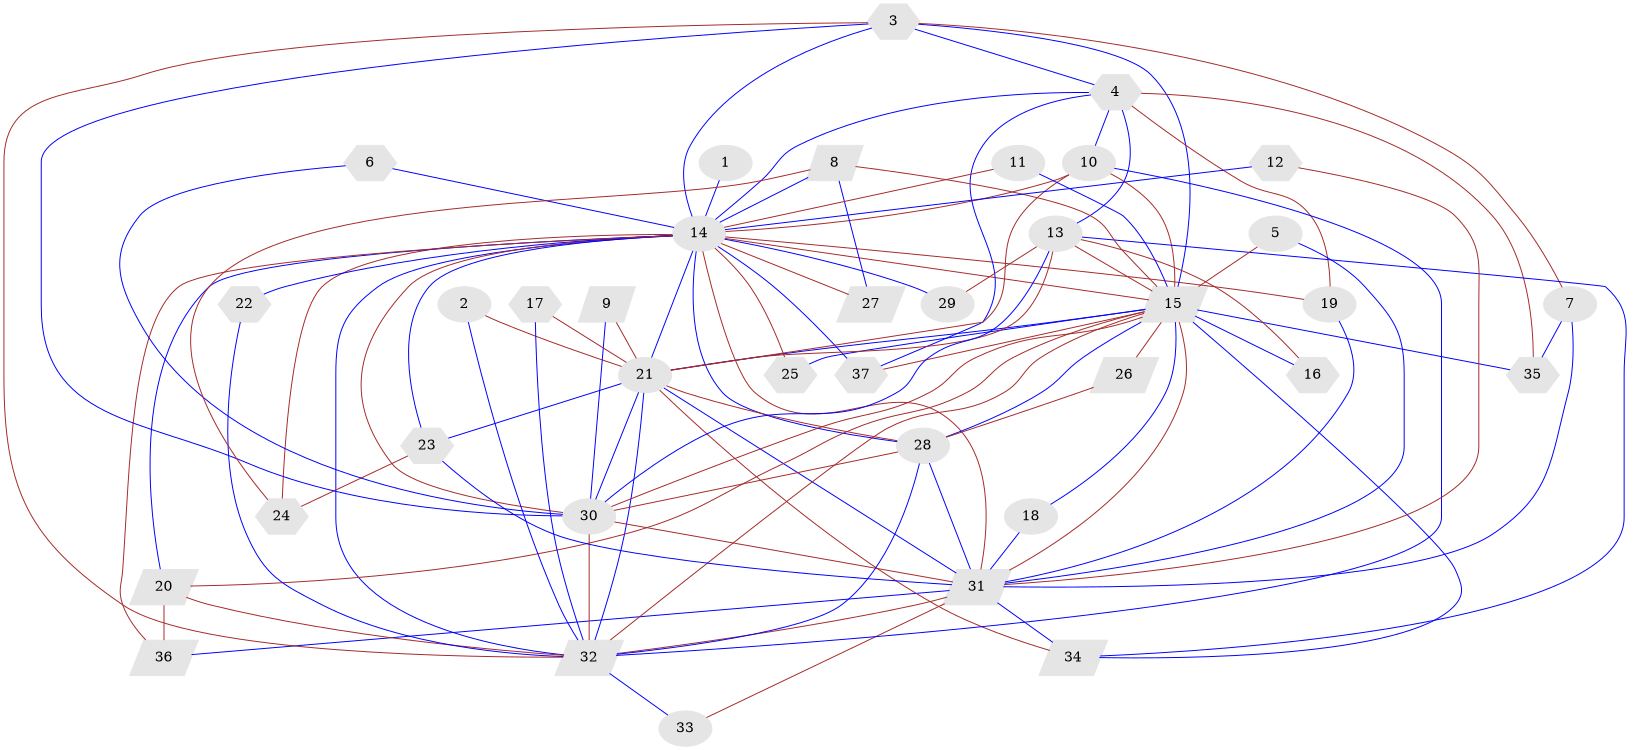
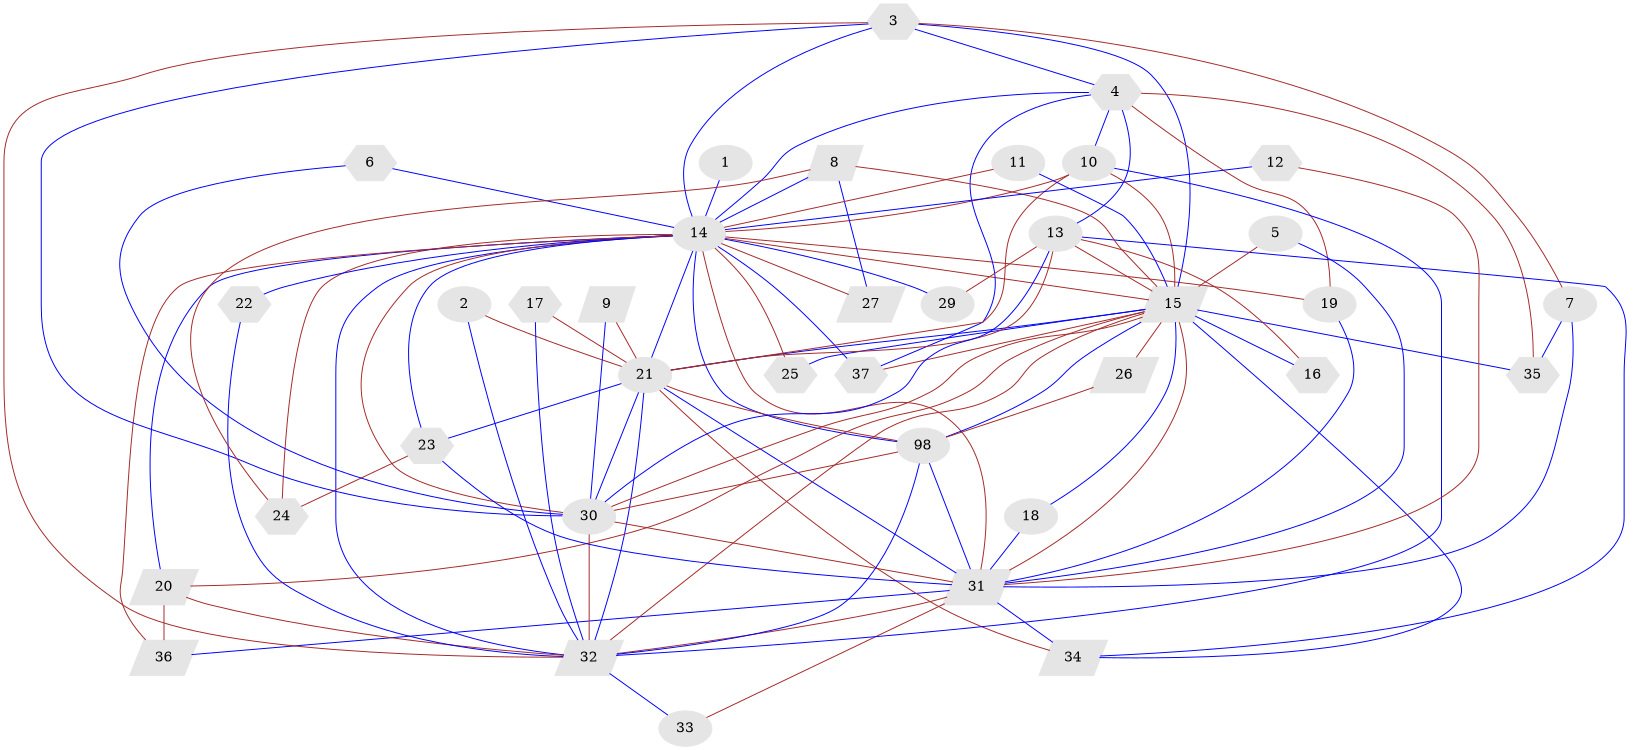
(923, 446) -> (923, 446)
